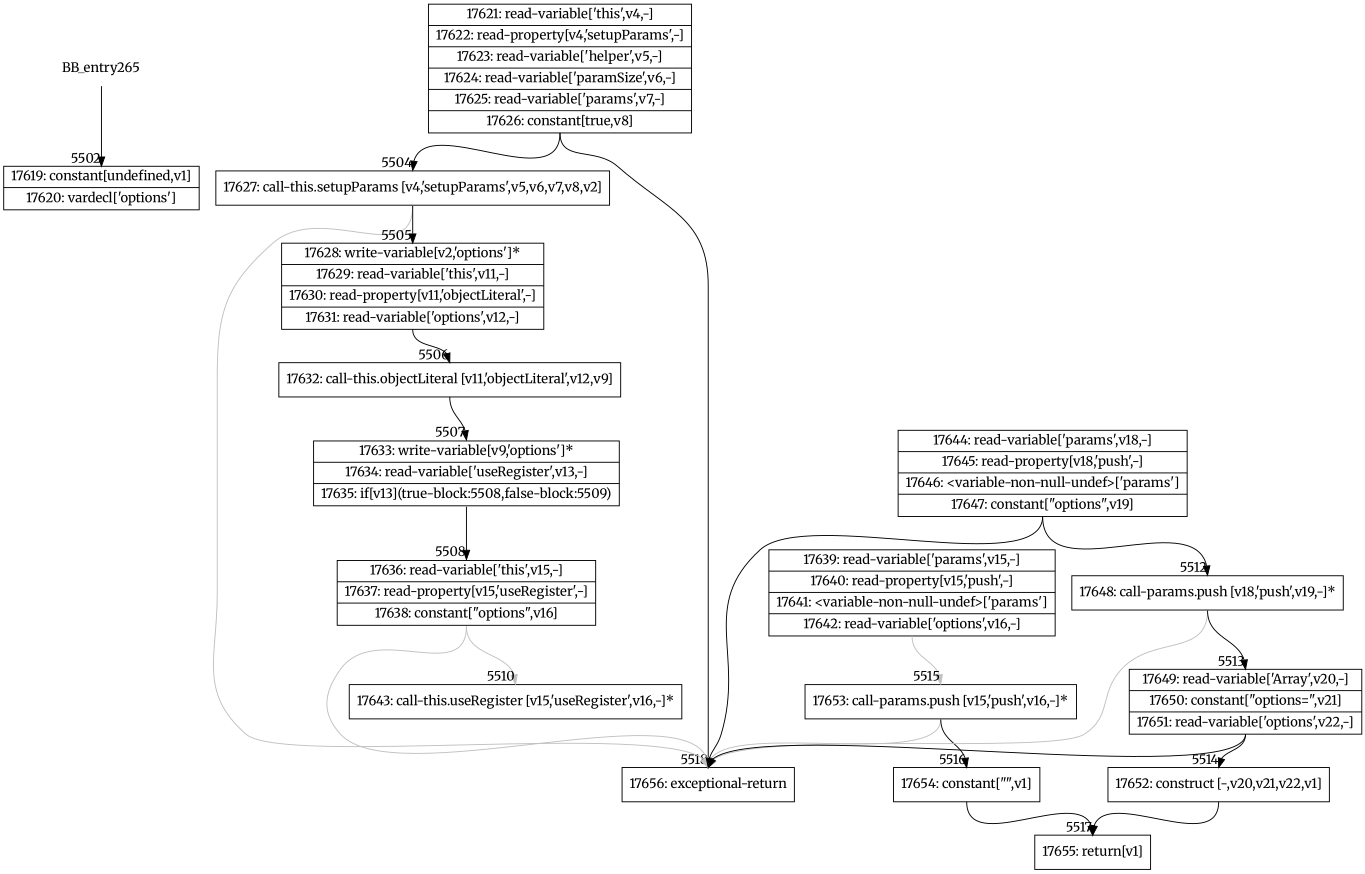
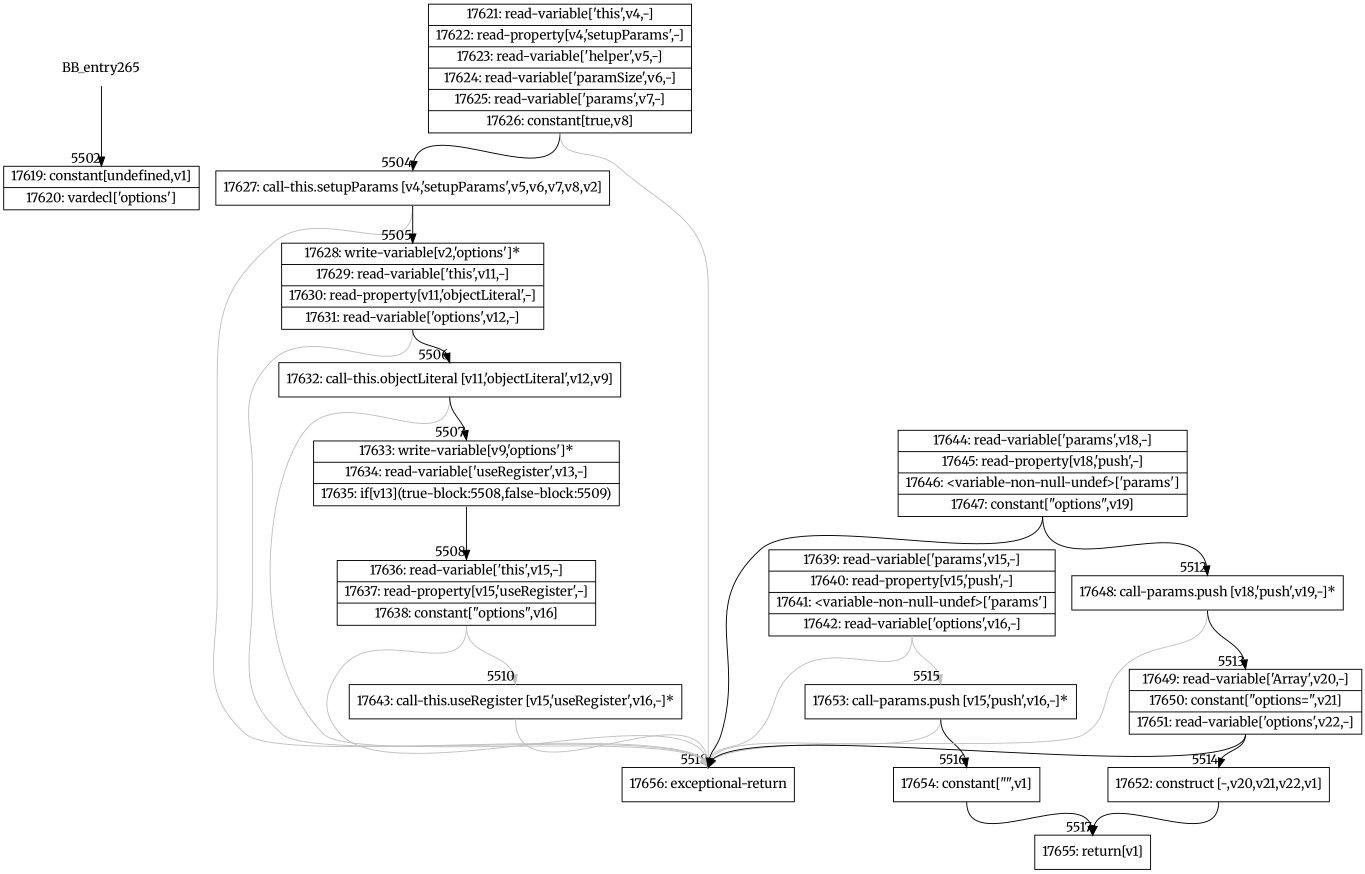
(708, 407) -> (708, 407)
none -> (798, 669)
none -> (251, 681)
none -> (294, 690)
none -> (607, 744)
